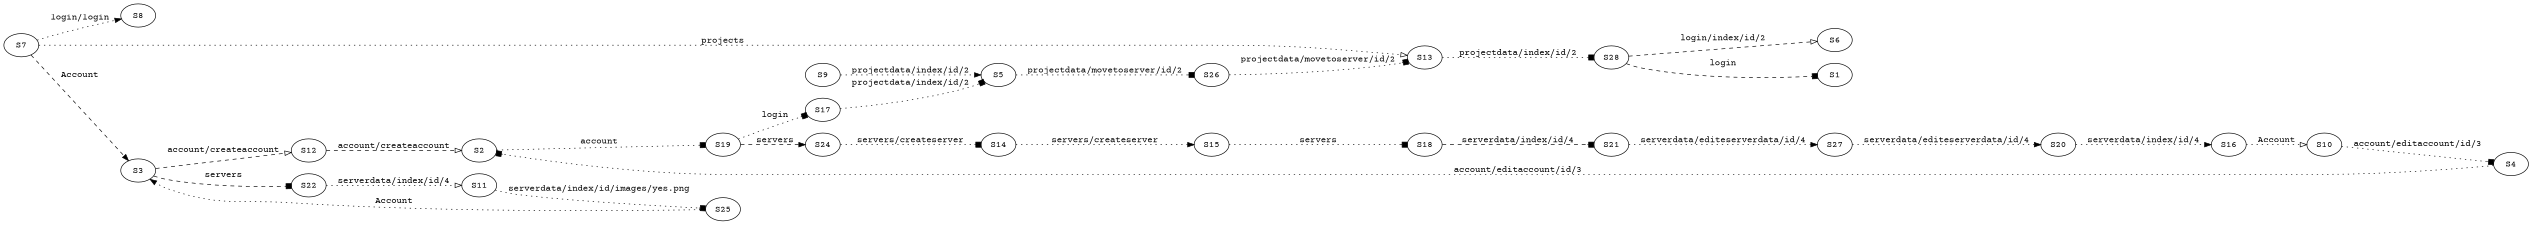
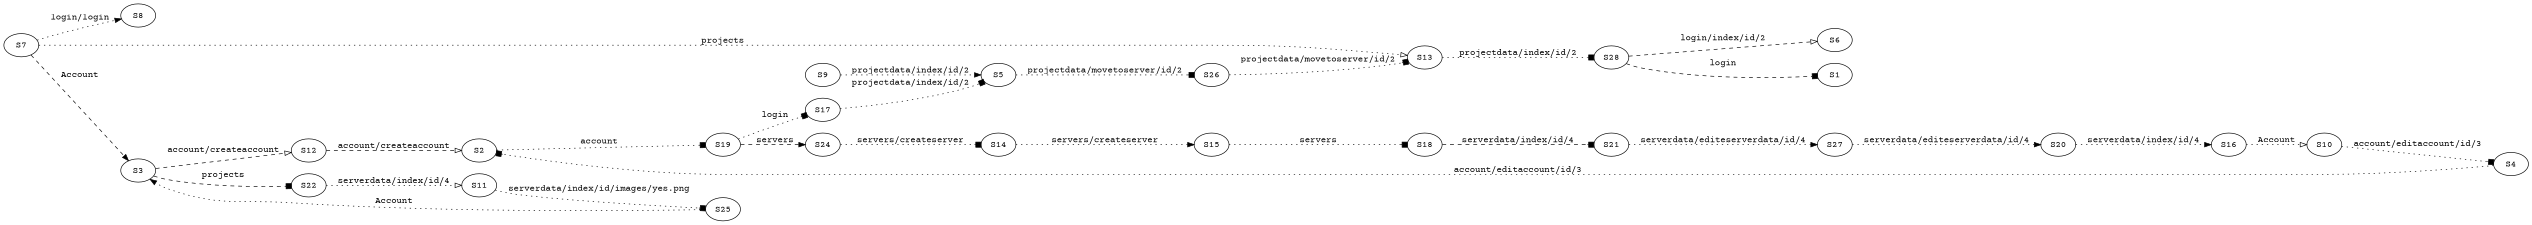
(223, 175) -> (223, 175)
